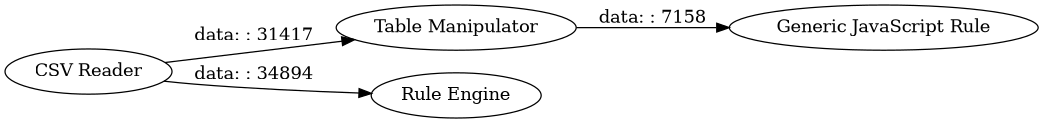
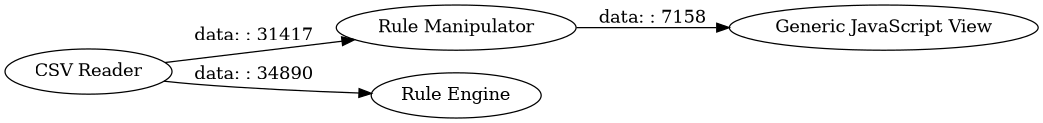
(456, 28) -> (456, 28)
(884, 28) -> (884, 28)
(254, 75) -> (254, 75)
